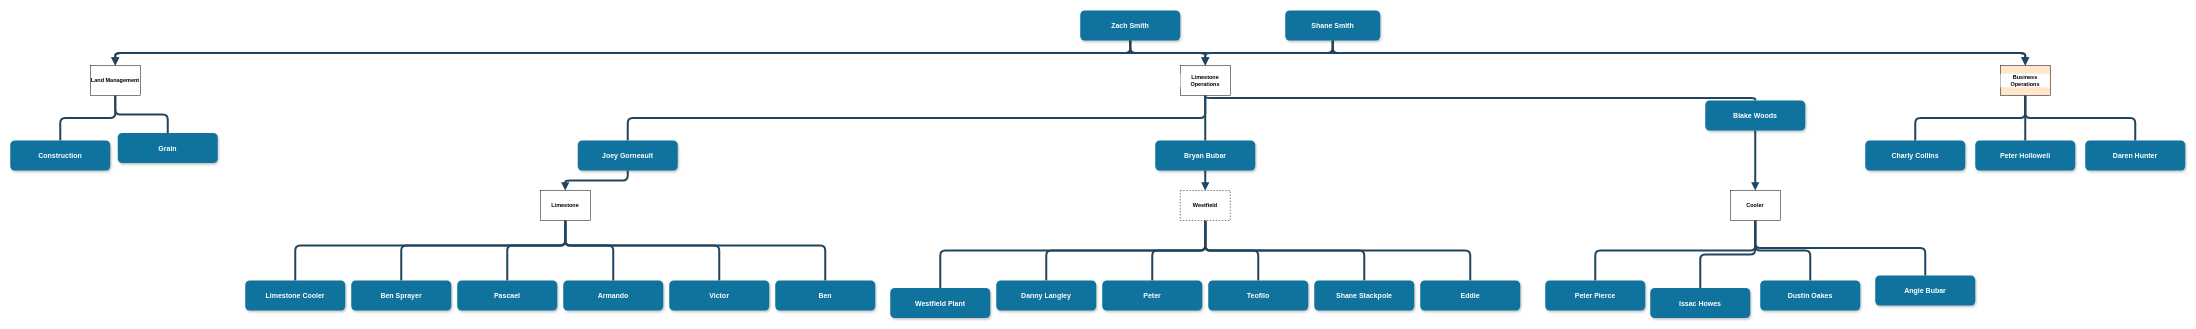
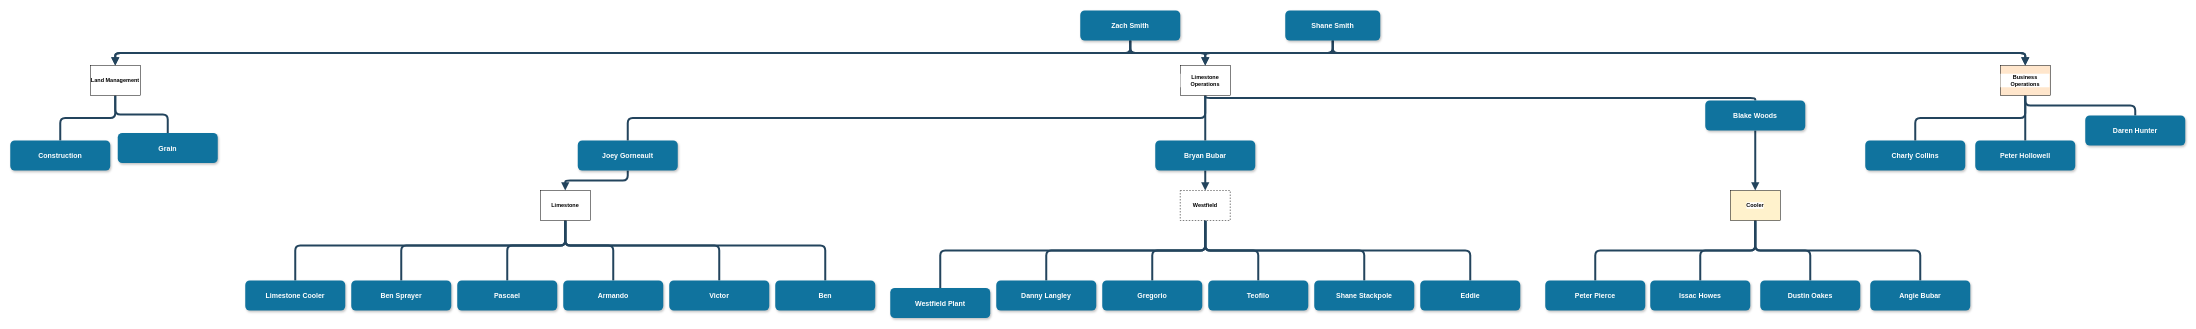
(2135, 155) -> (2135, 130)
(1755, 205) -> (1755, 205)
(1925, 290) -> (1920, 295)
(1152, 296) -> (1152, 296)
(1700, 303) -> (1700, 295)
